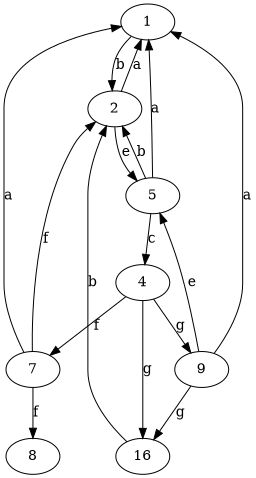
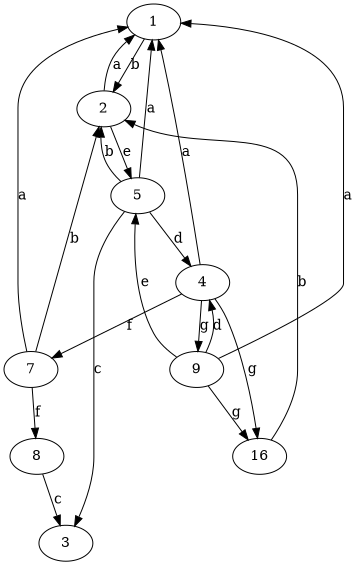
none -> (182, 157)
(46, 239) -> (75, 239)
(152, 239) -> (179, 239)
none -> (213, 332)
none -> (66, 543)
